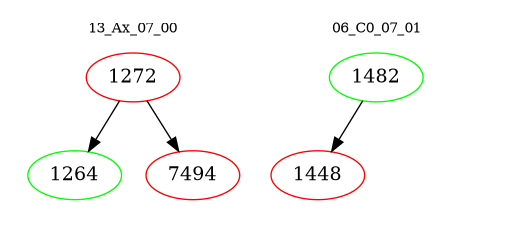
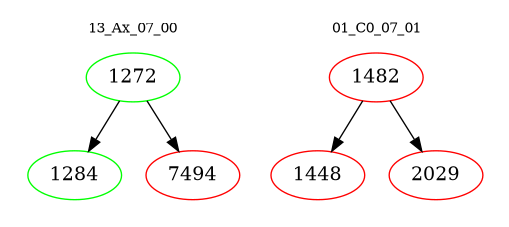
(377, 29) -> (377, 29)
(133, 77) -> (133, 77)
(376, 77) -> (376, 77)
(75, 175) -> (75, 175)
none -> (436, 175)
